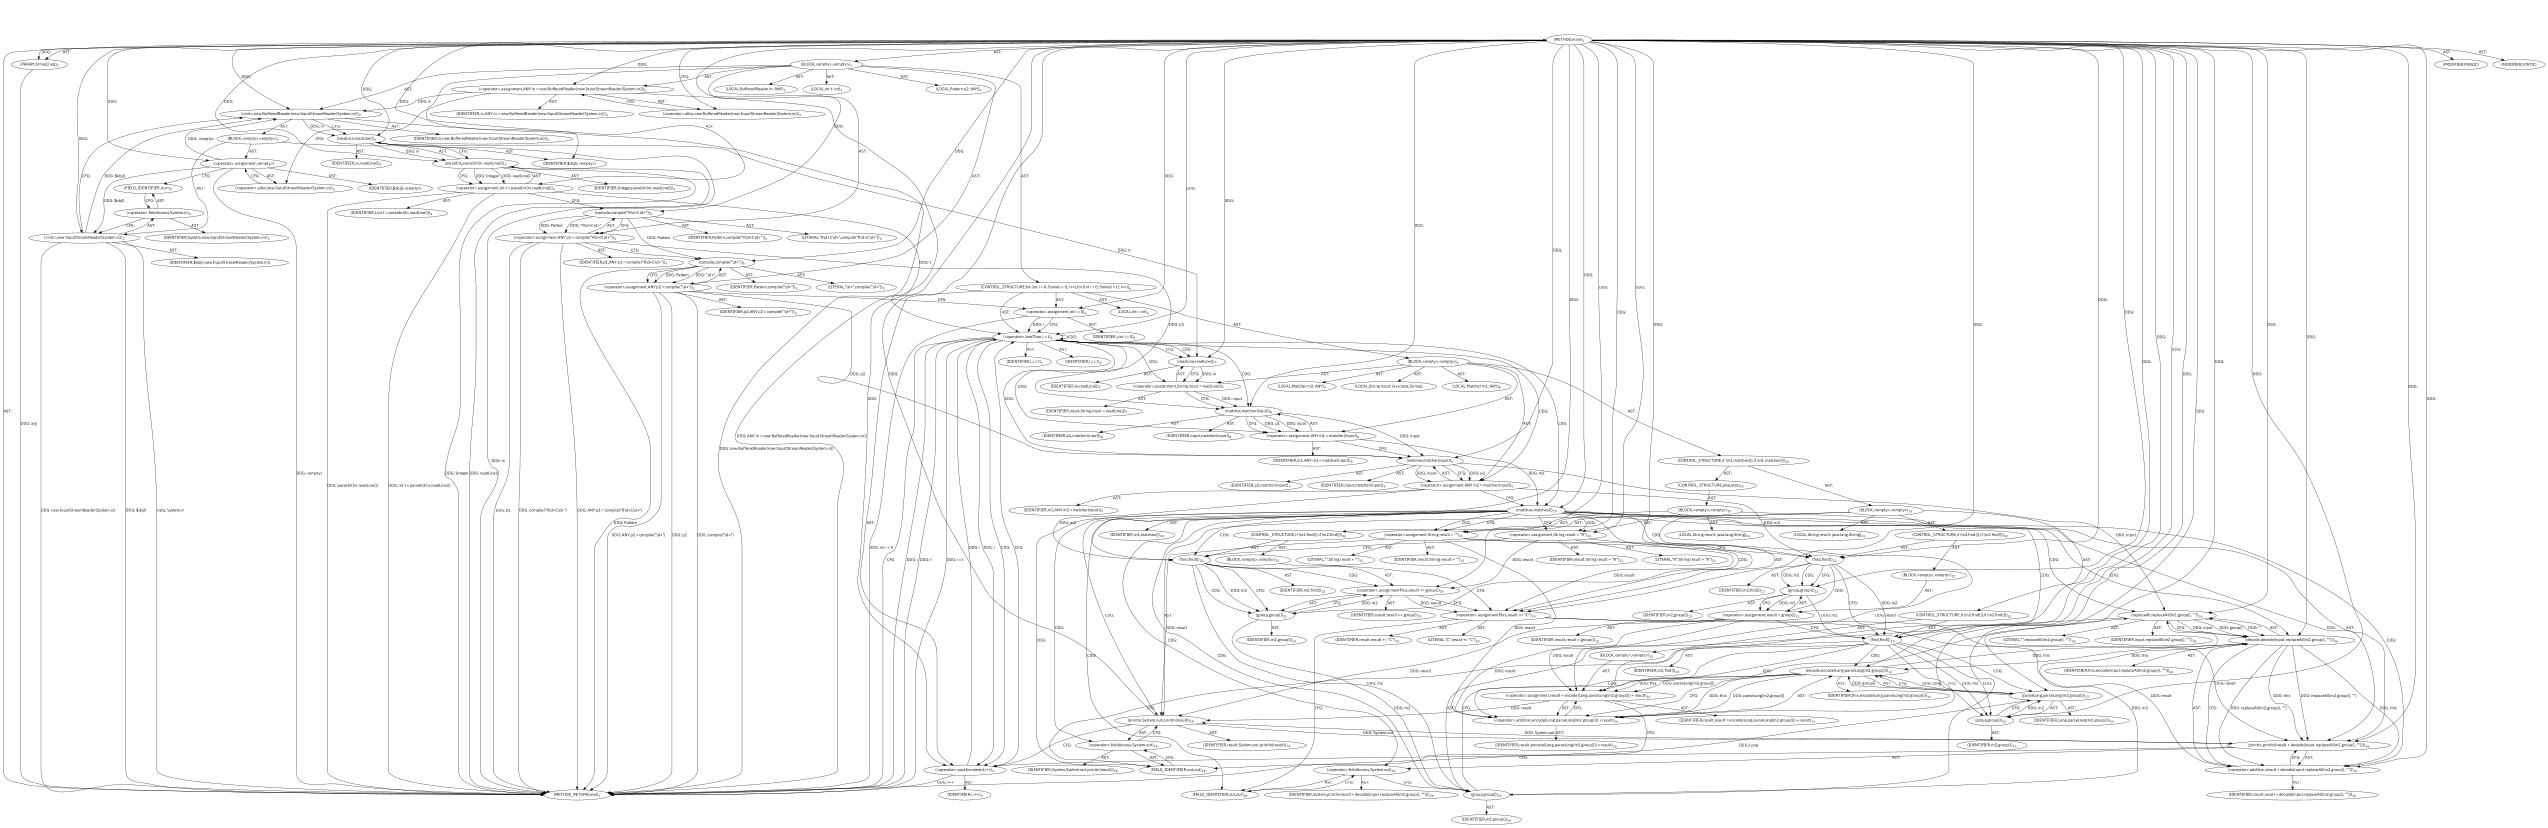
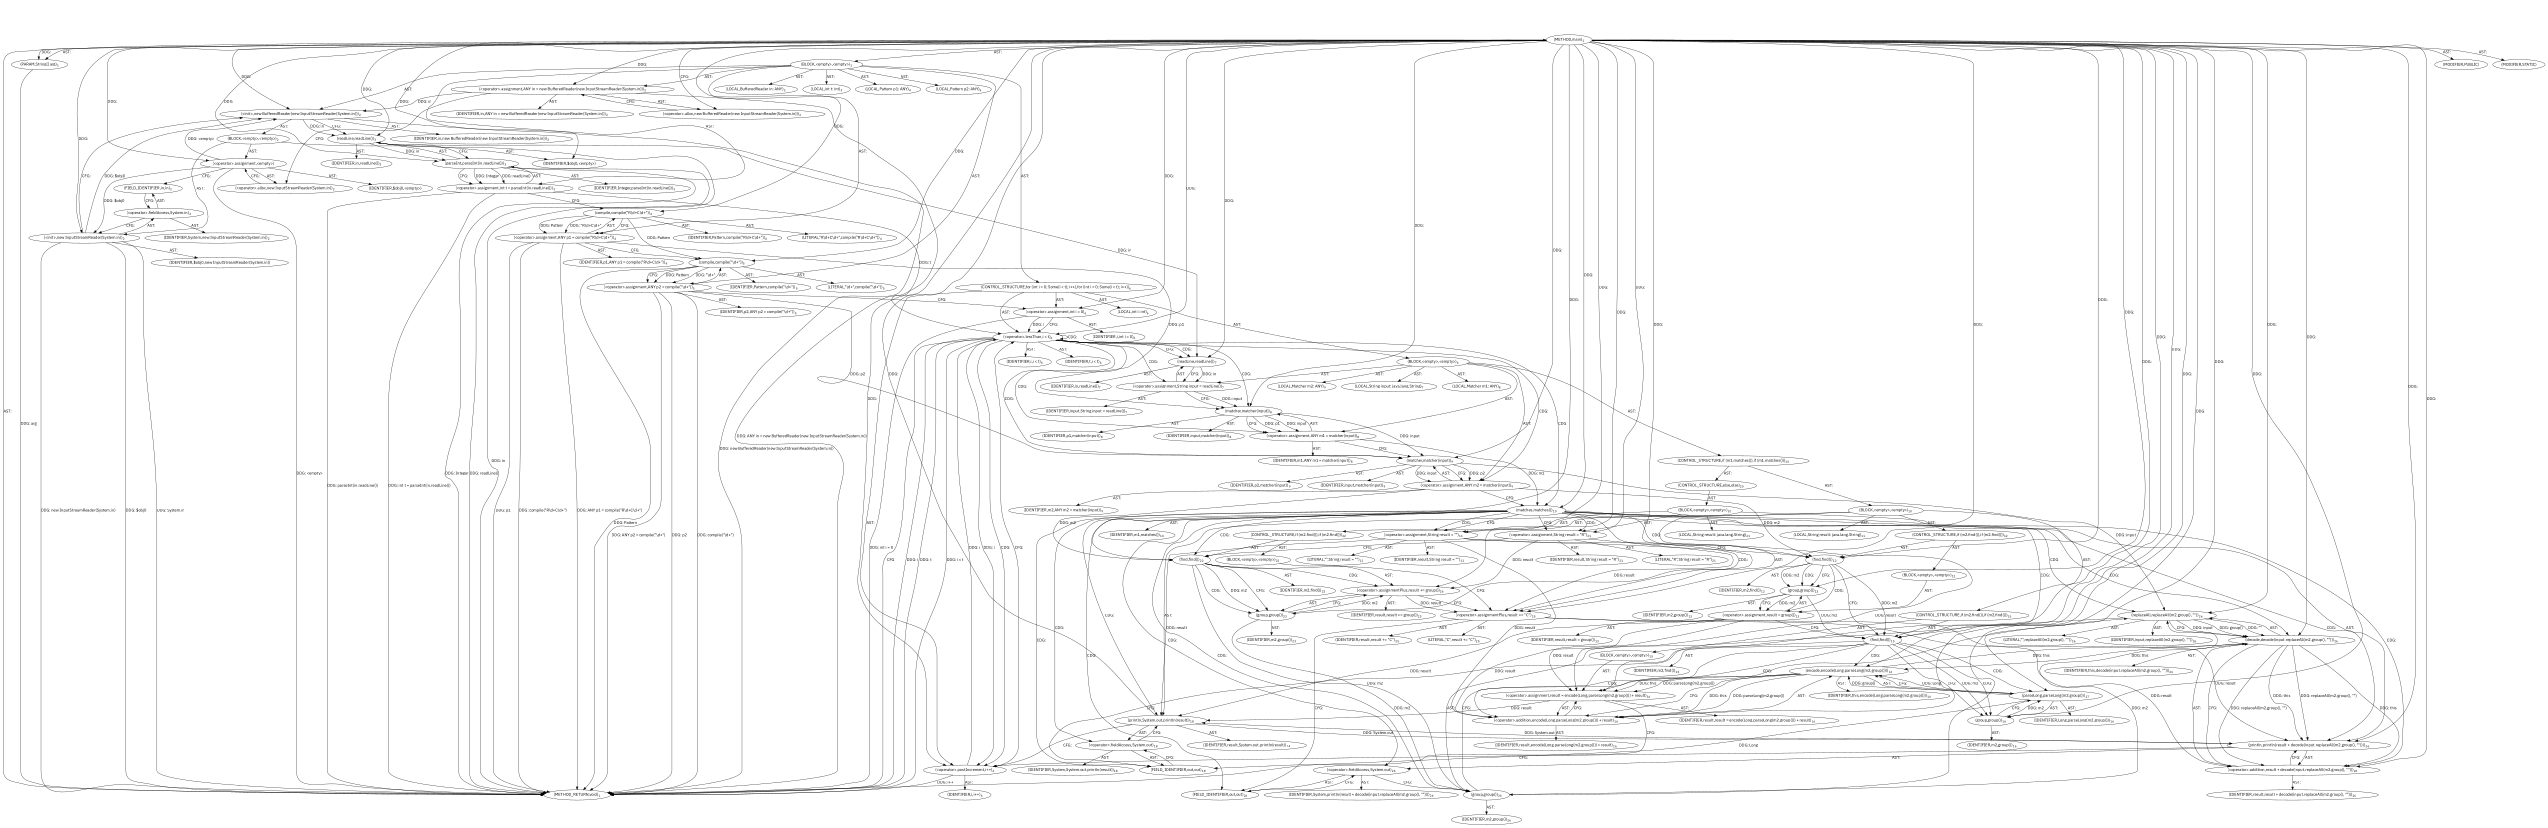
none -> (888, 89)
(391, 213) -> none
